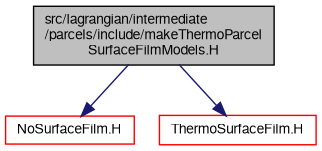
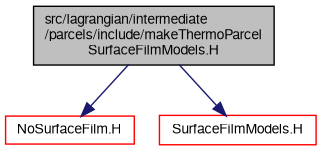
(238, 130) -> (238, 130)
